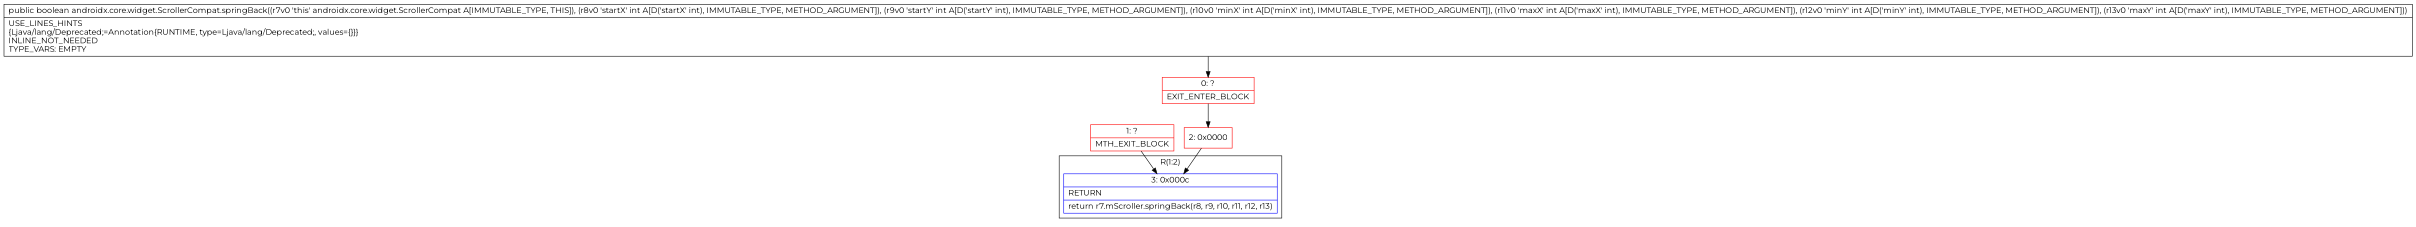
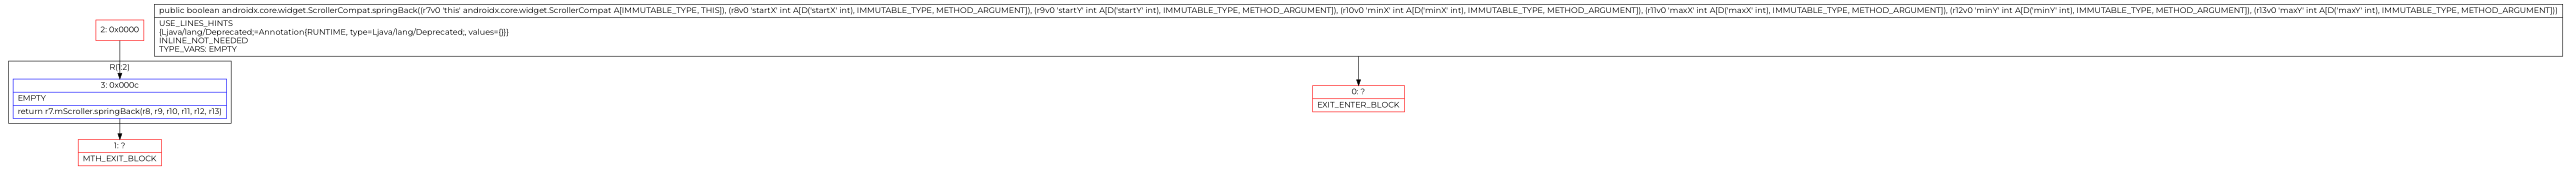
(1208, 113) -> none
(1147, 160) -> (120, 127)
(1085, 193) -> (32, 98)
